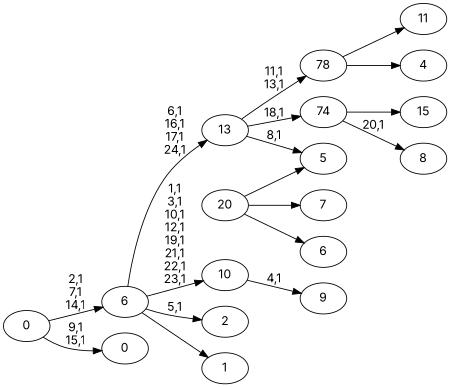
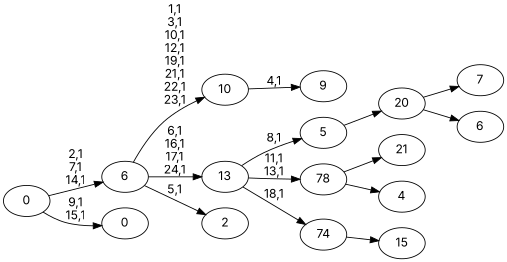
(423, 19) -> (402, 150)
(423, 159) -> none
(270, 184) -> (359, 120)
(225, 368) -> none
